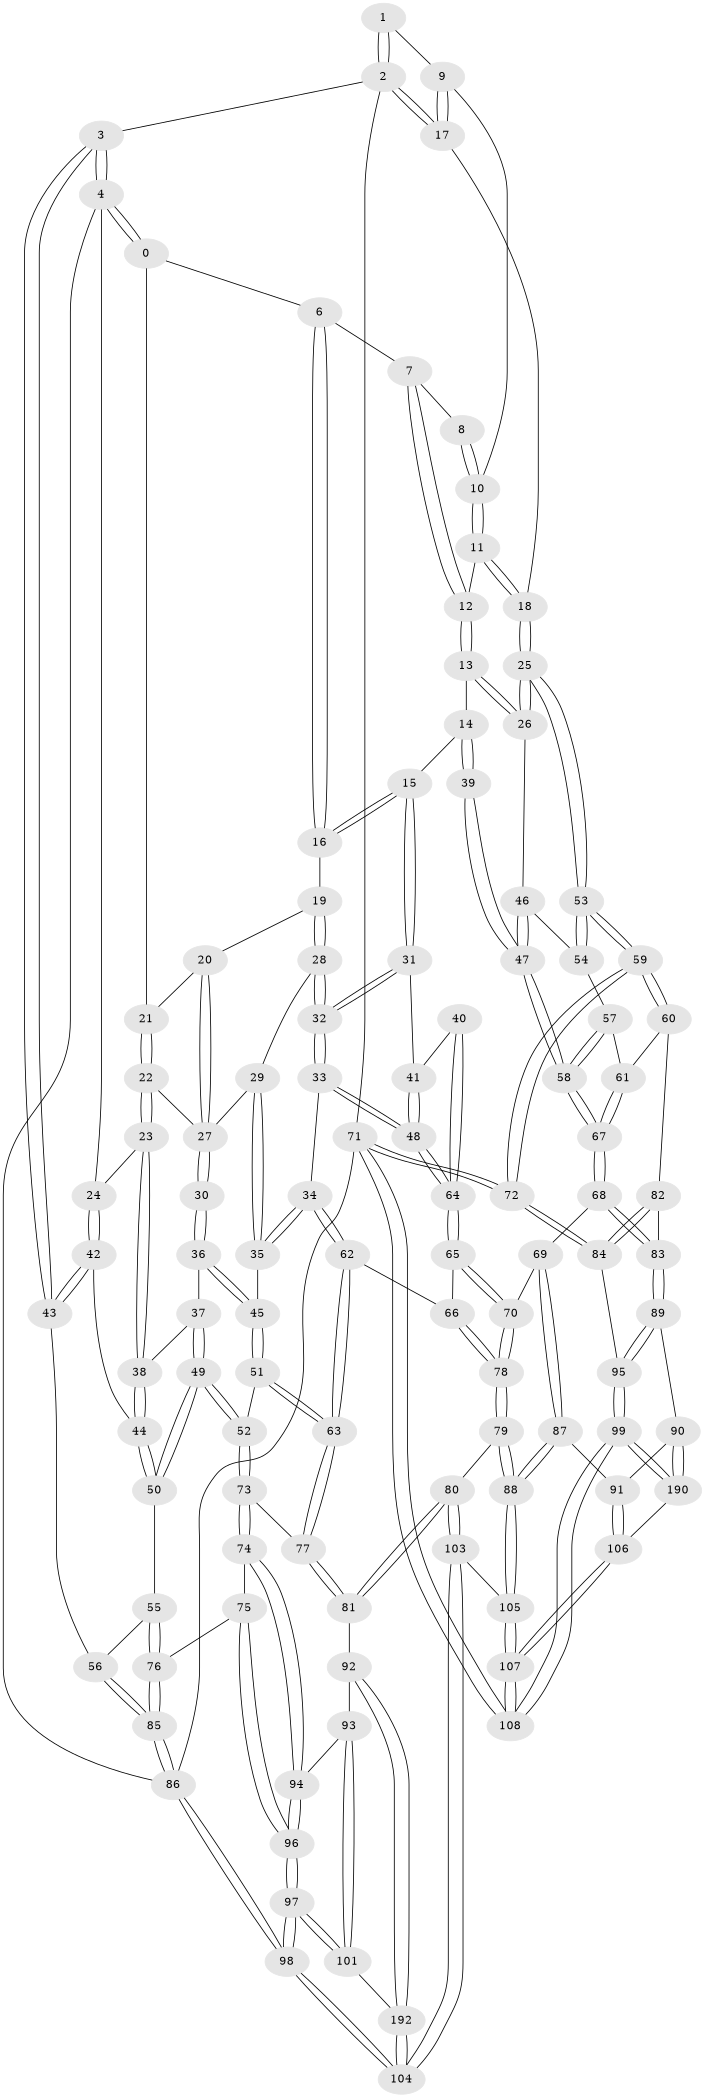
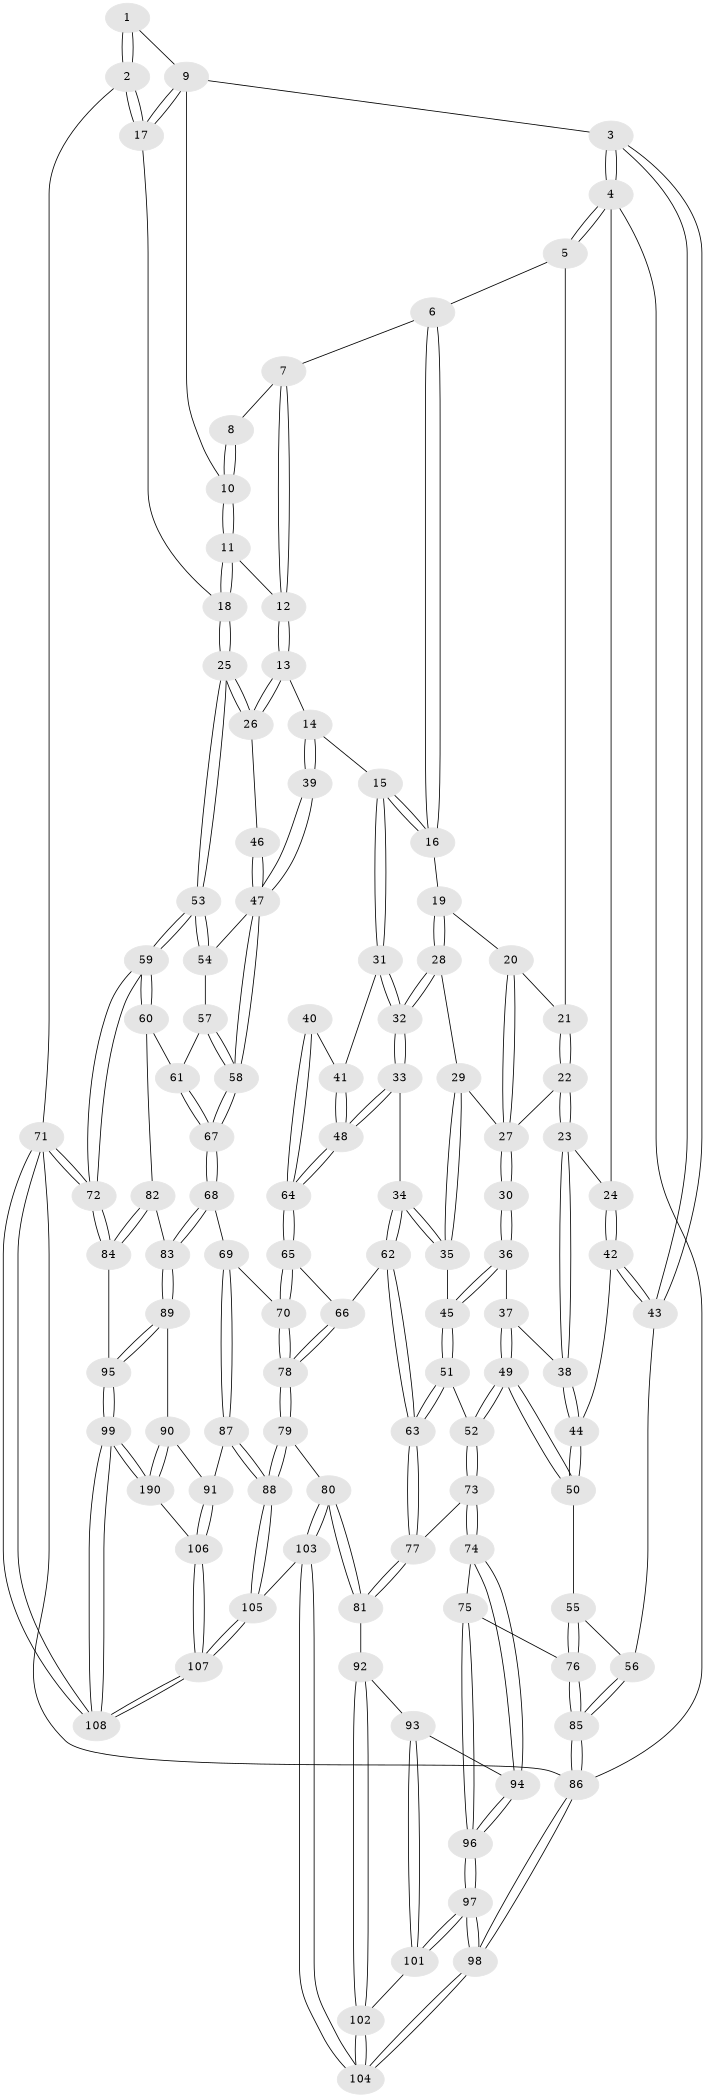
(243, 106) -> (399, 106)
(146, 254) -> (565, 254)
(552, 931) -> (232, 931)
(402, 2021) -> (361, 2021)
